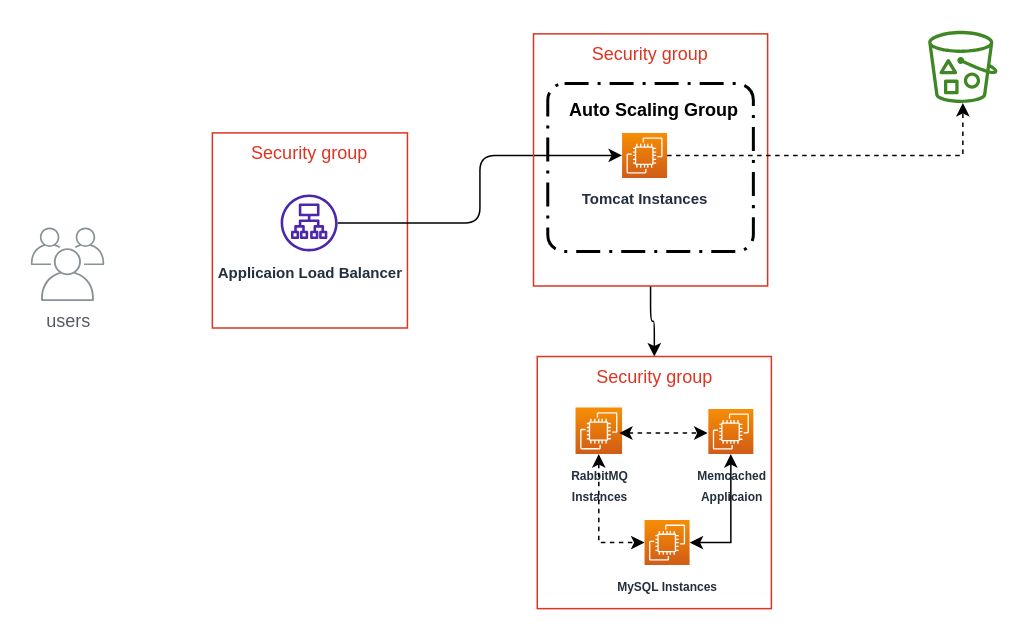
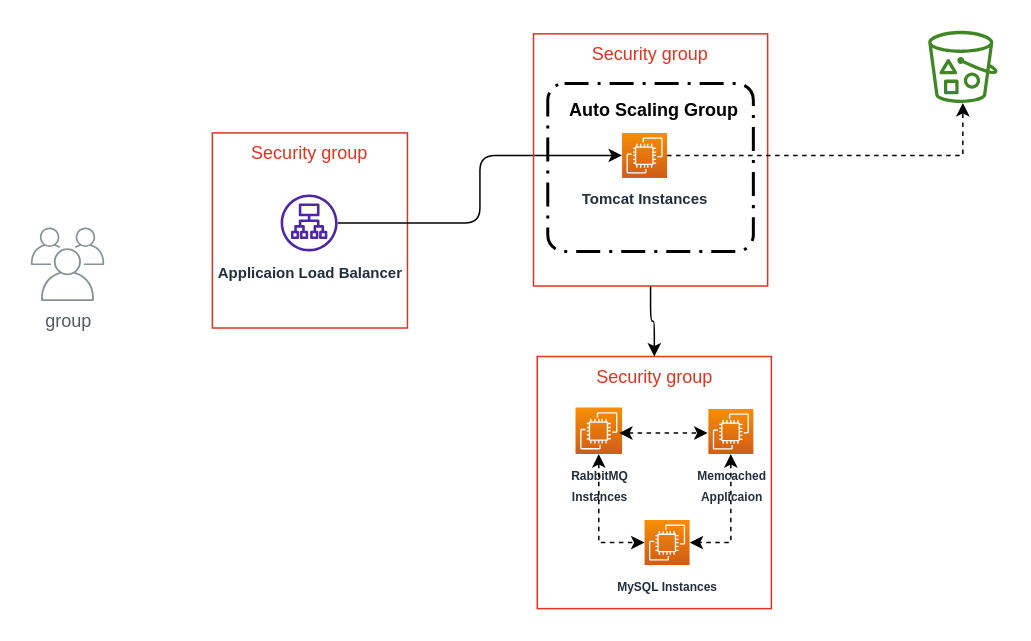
(69, 322) -> (69, 322)
(731, 519) -> (731, 519)
